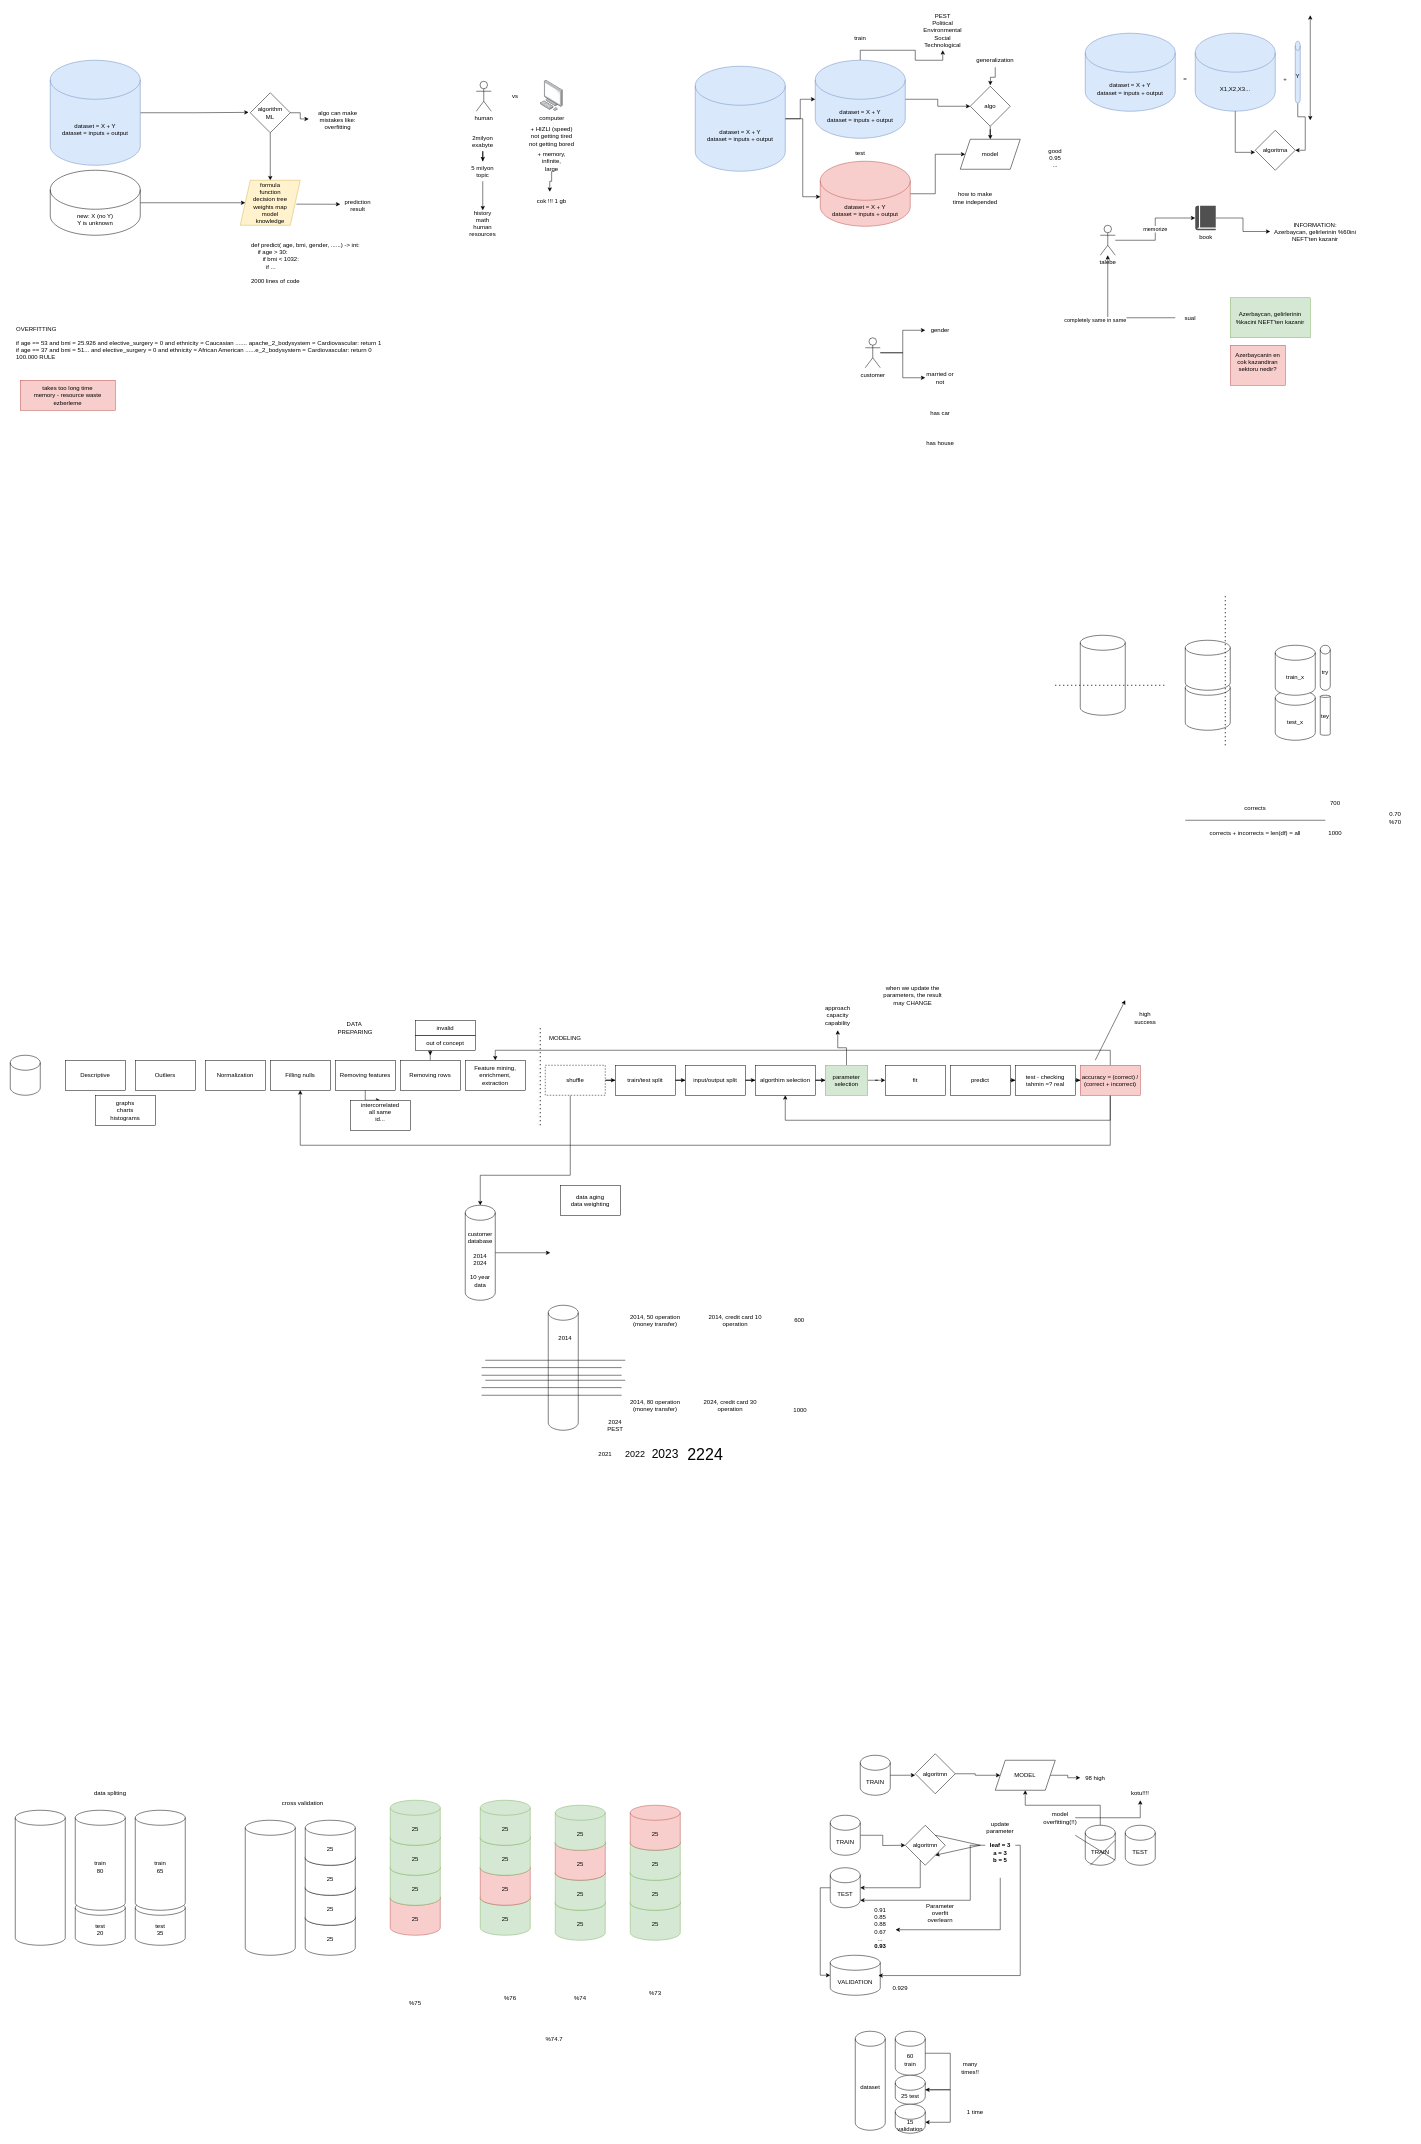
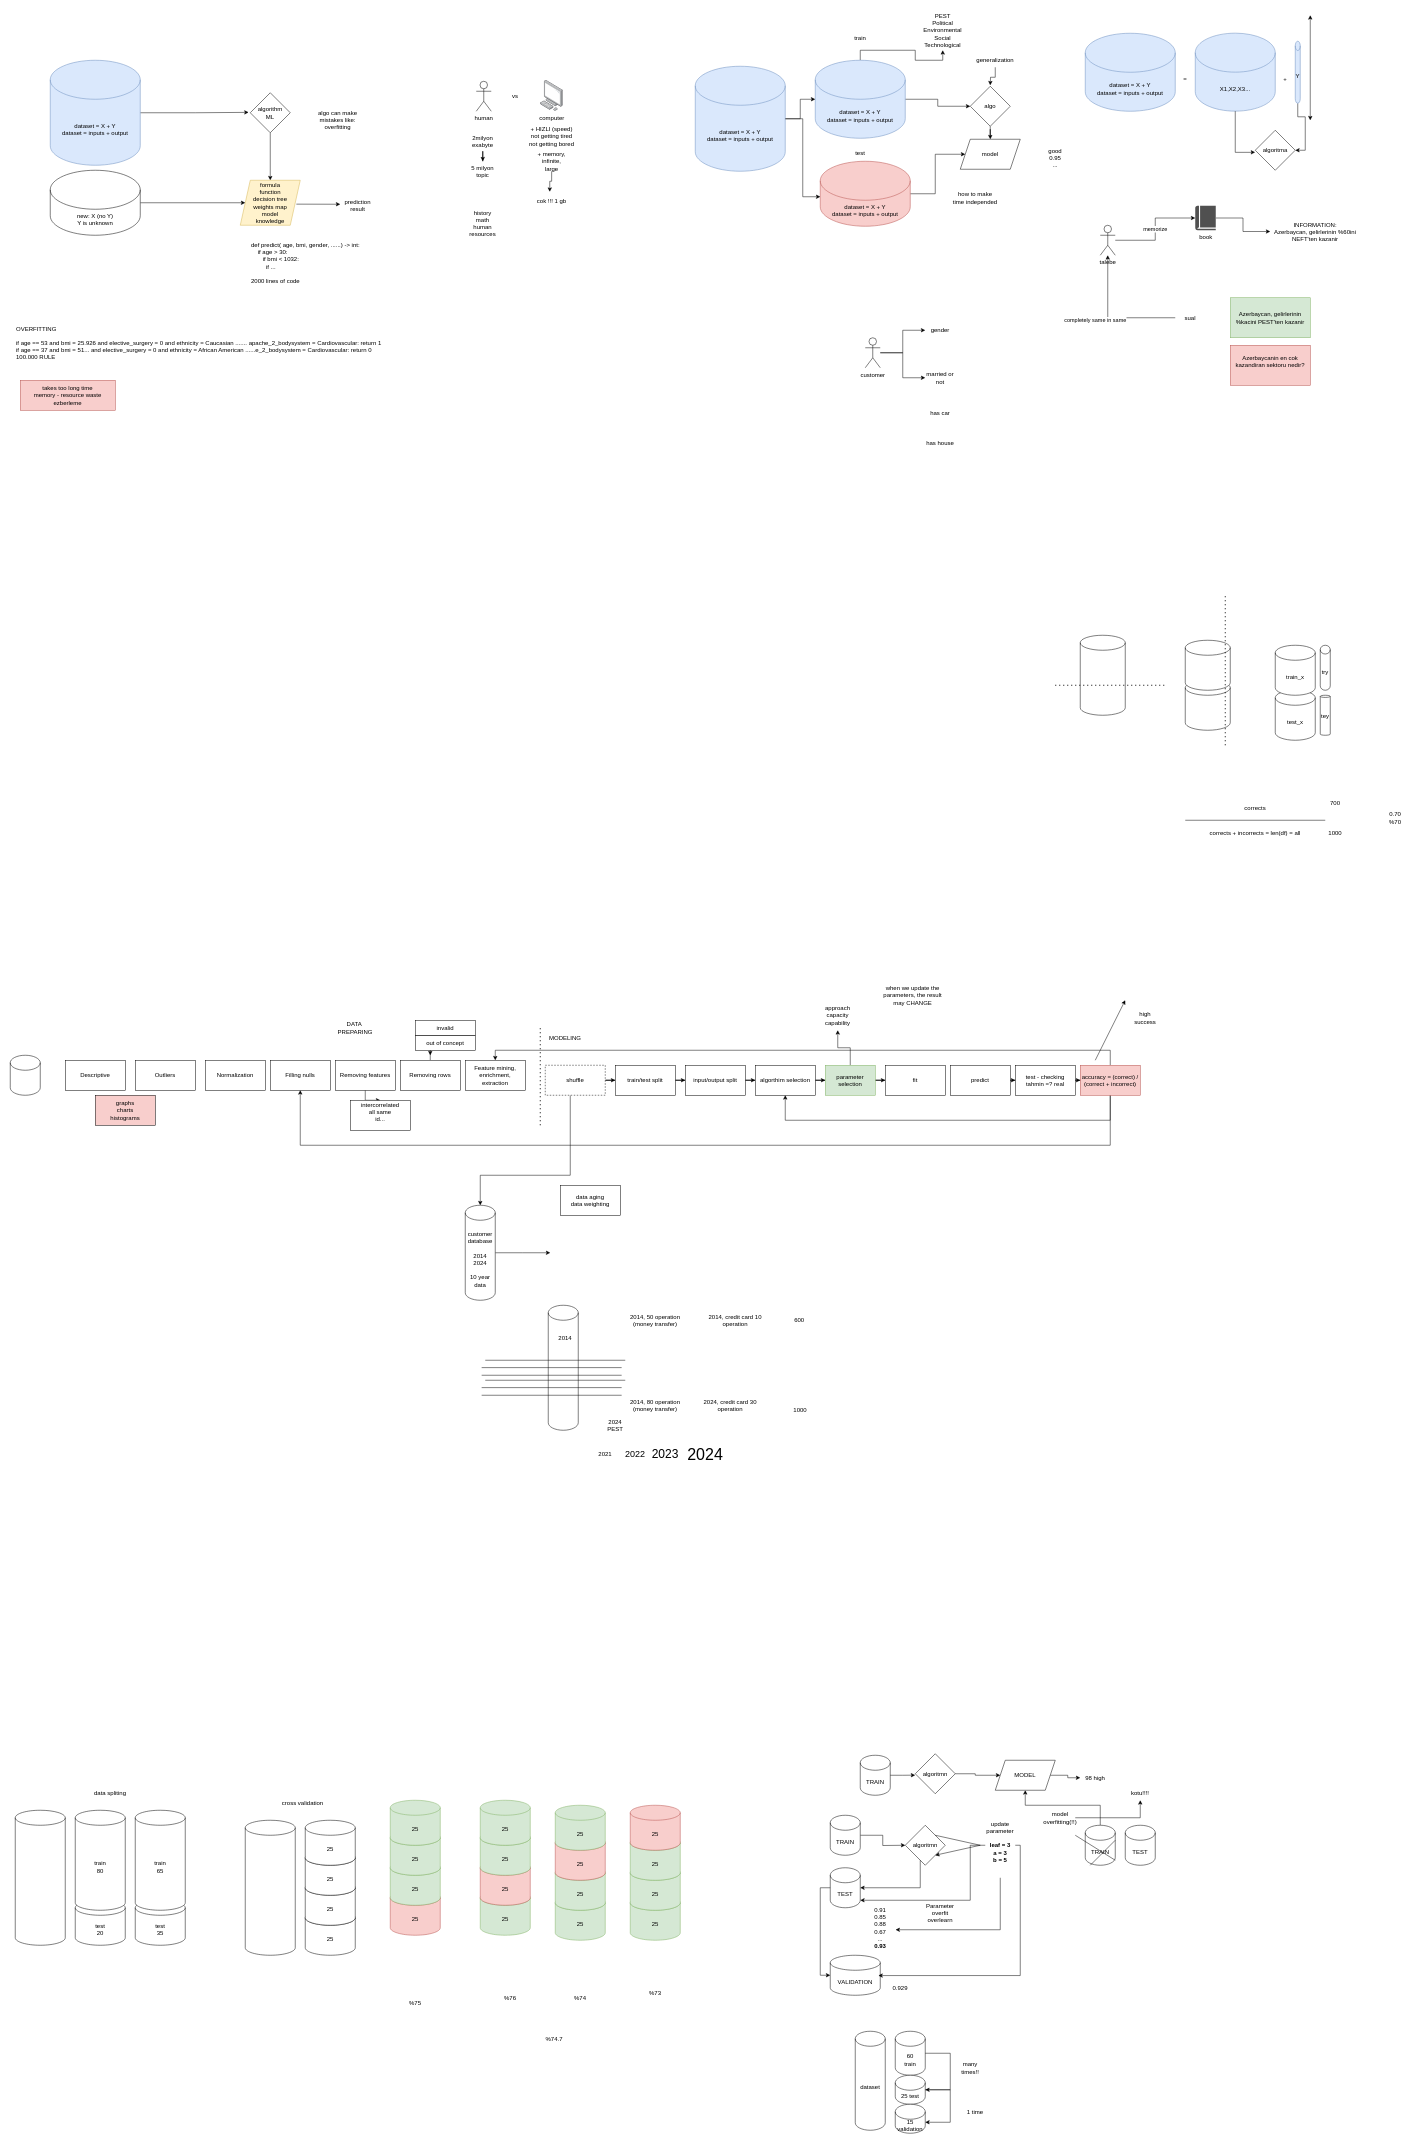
(301, 119) -> none
(483, 205) -> none
(1270, 318) -> (1270, 318)
(1258, 365) -> (1270, 365)
(847, 1080) -> (850, 1080)
(125, 1110) -> (125, 1110)
(705, 1454) -> (705, 1454)
